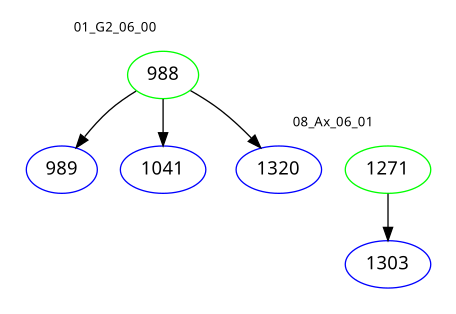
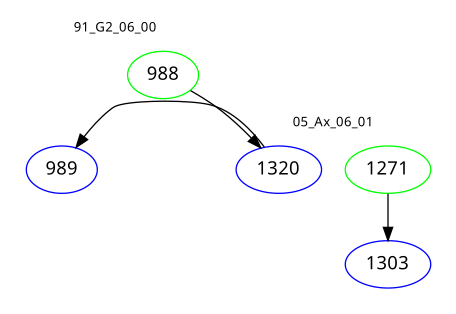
(116, 28) -> (116, 28)
(108, 111) -> (176, 101)
(333, 123) -> (333, 123)
(163, 170) -> none
